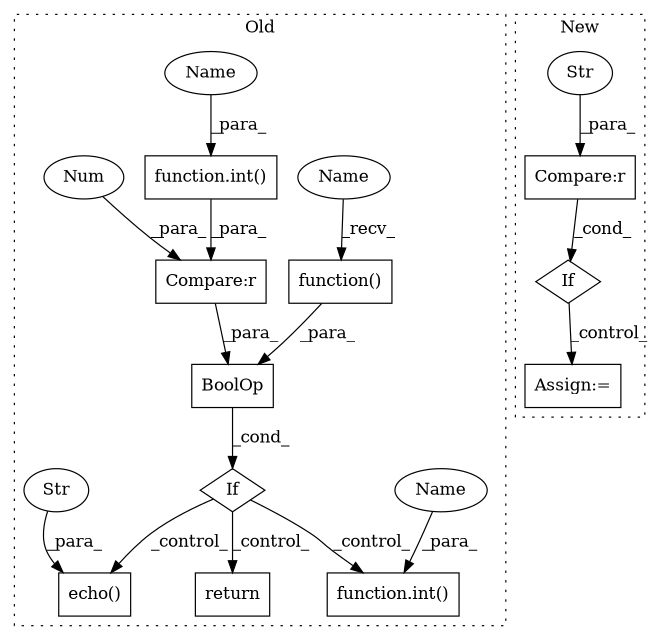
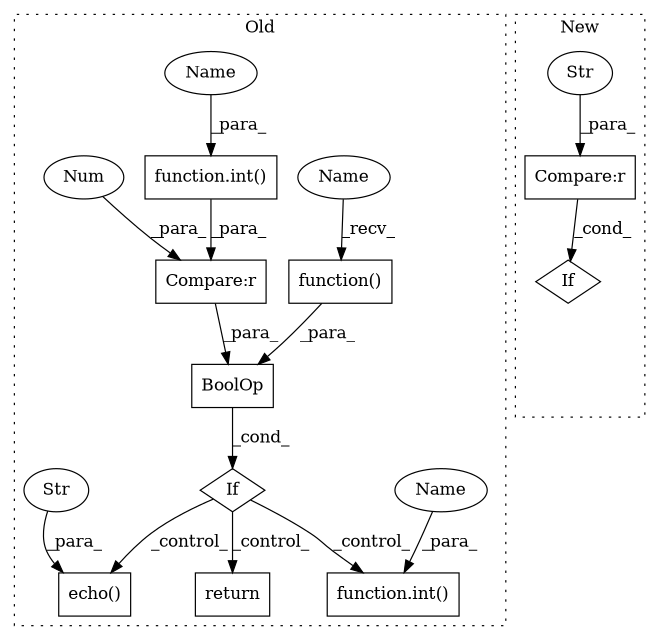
(573, 386) -> none
